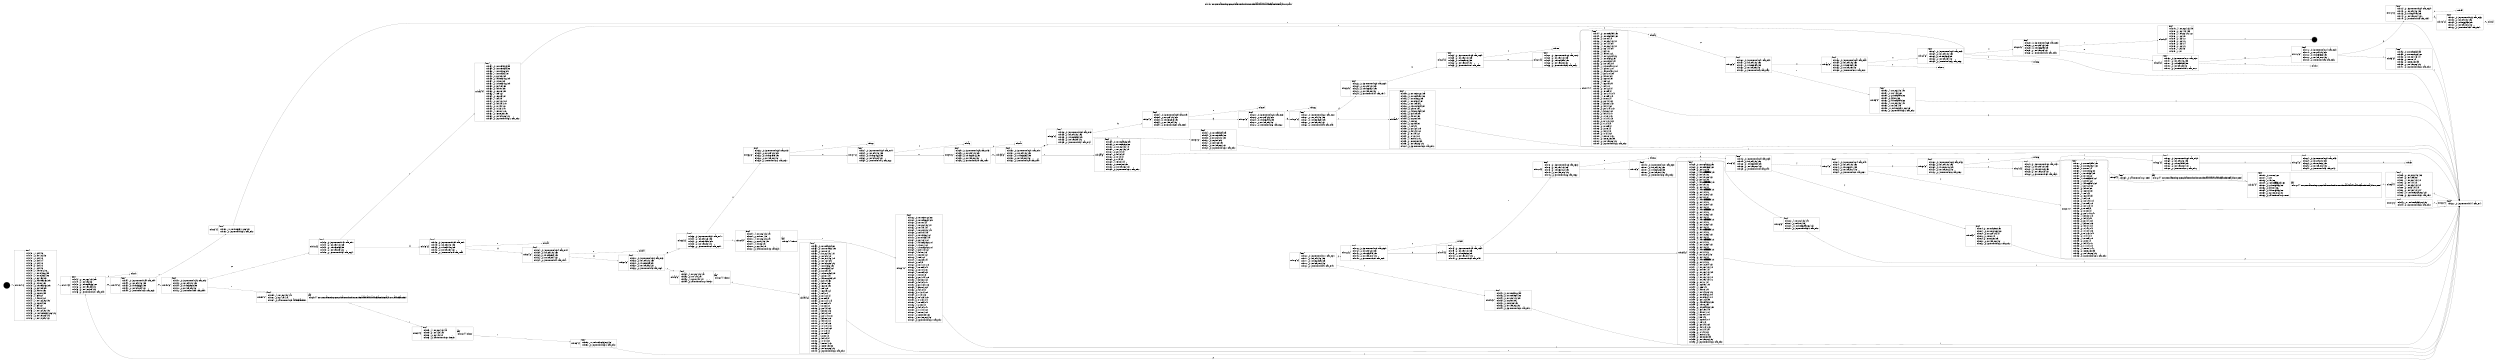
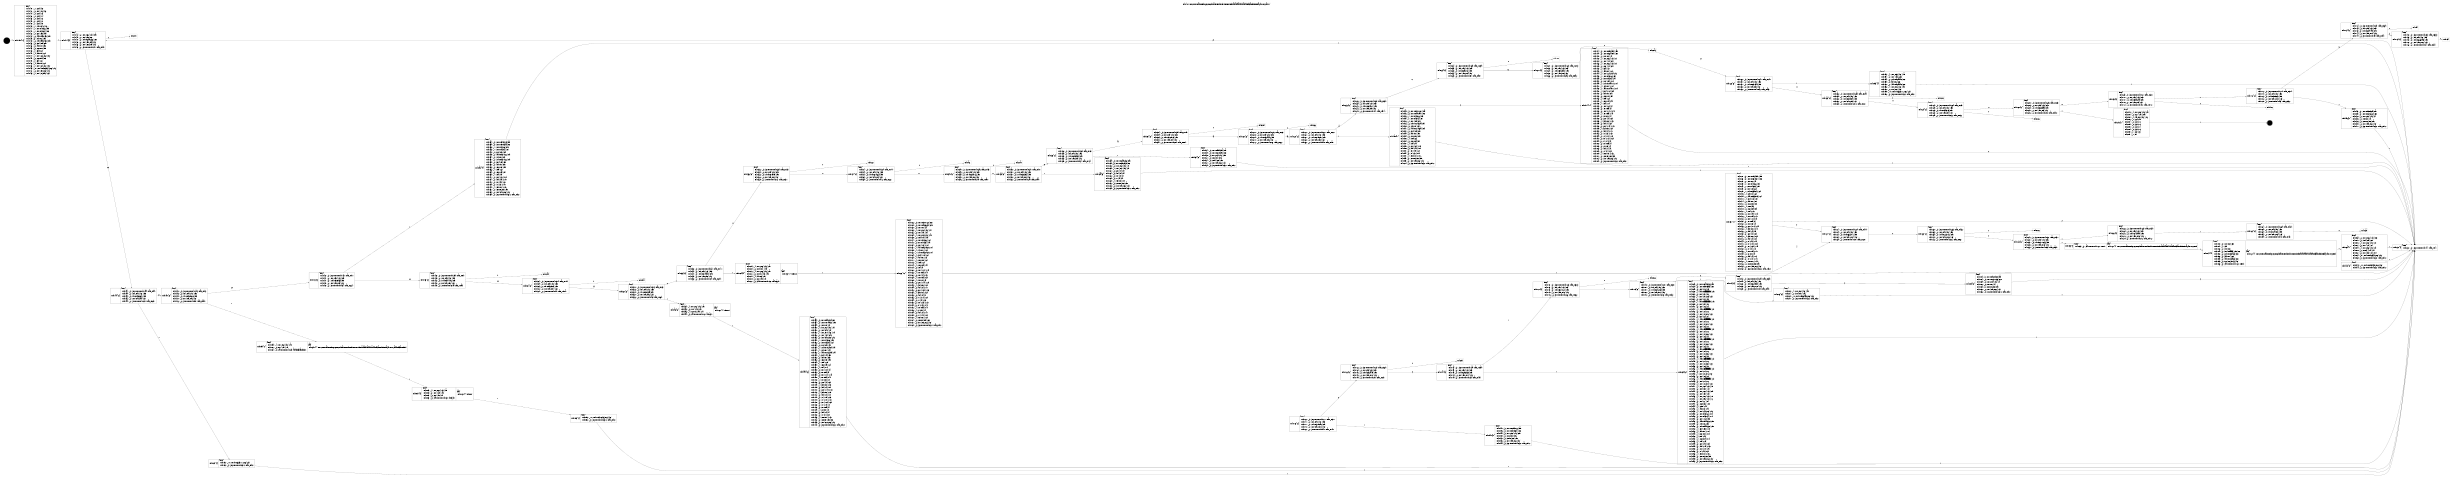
(1964, 188) -> (1796, 228)
